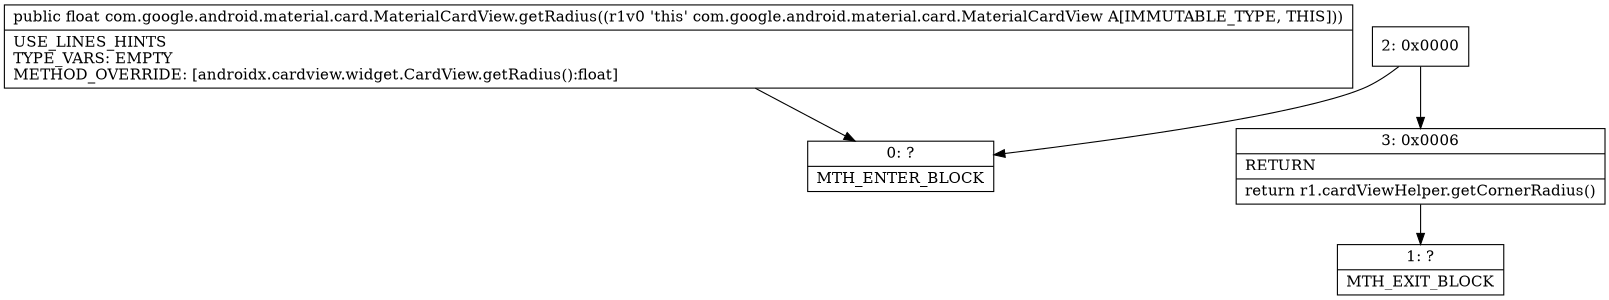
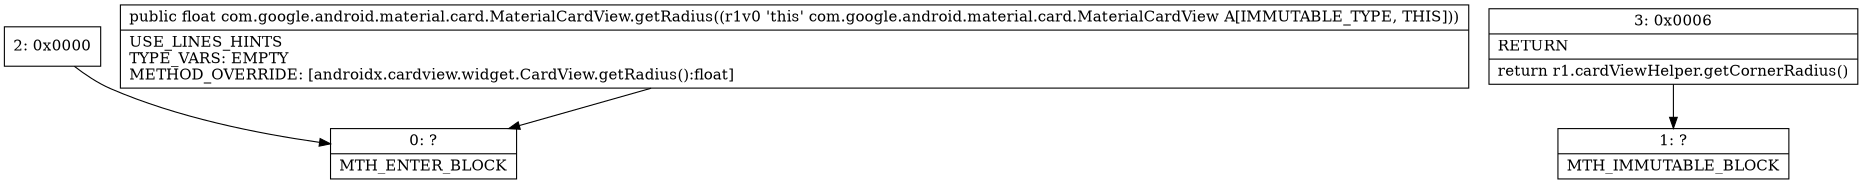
(1421, 92) -> none
(1421, 282) -> (1673, 166)
